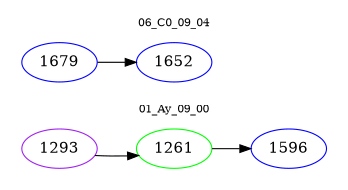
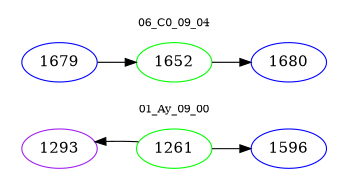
(174, 62) -> (174, 62)
none -> (289, 62)
(111, 156) -> (122, 141)
